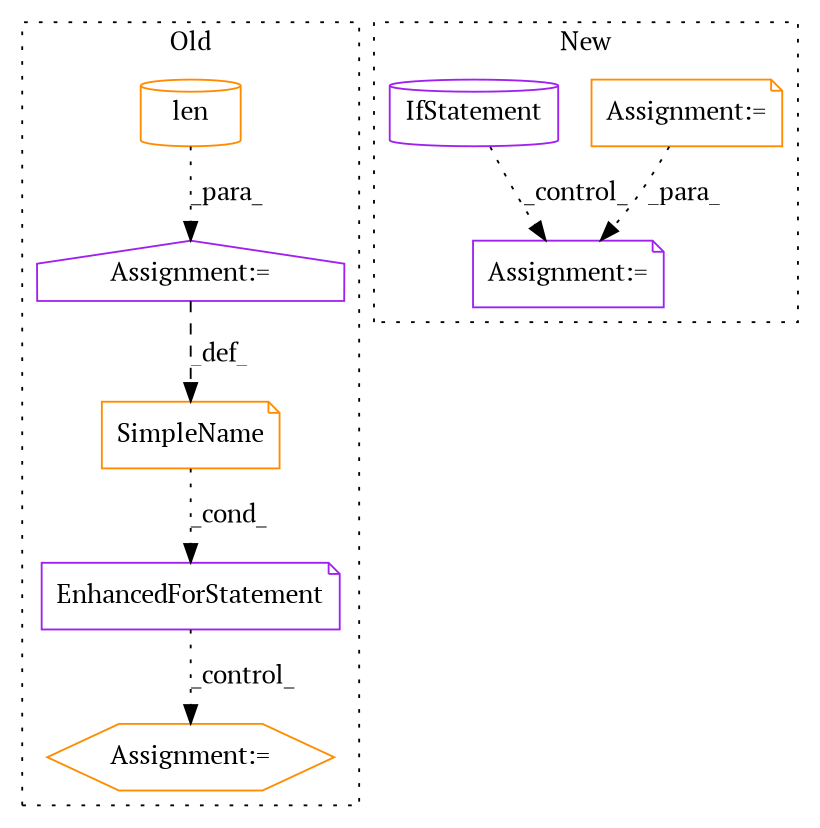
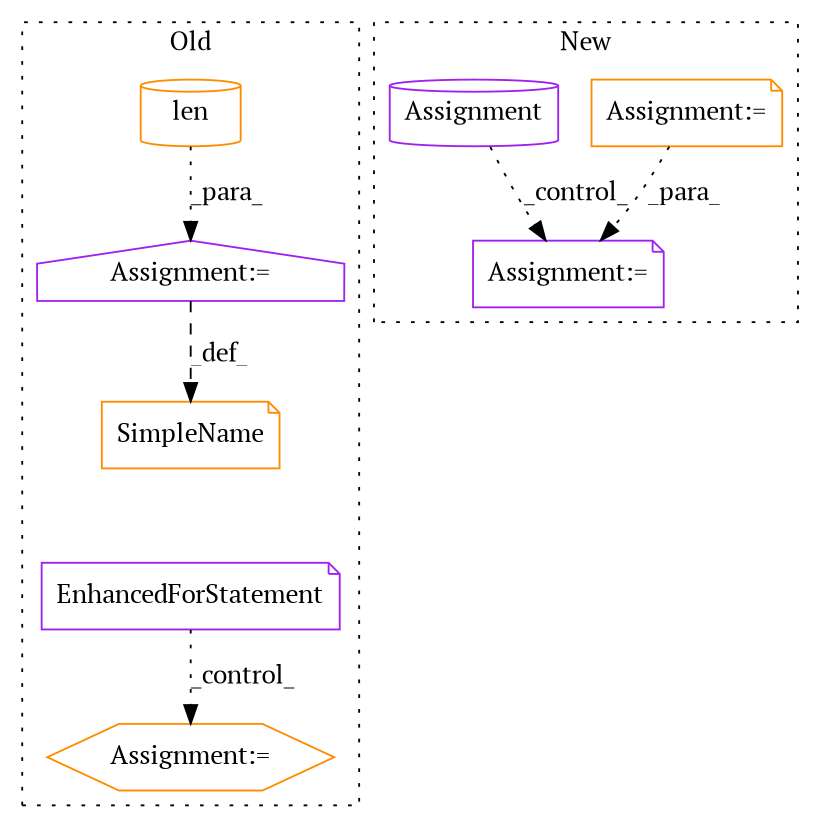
(474, 113) -> (474, 113)
(191, 506) -> none
